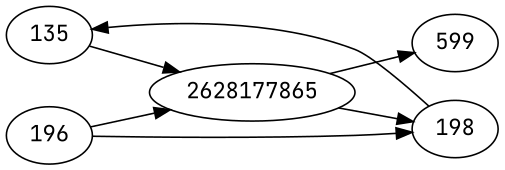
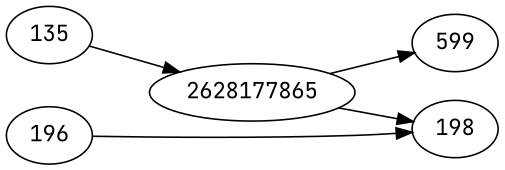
(279, 30) -> none
(123, 120) -> none
